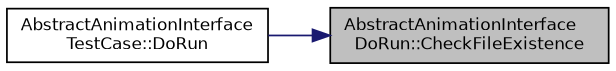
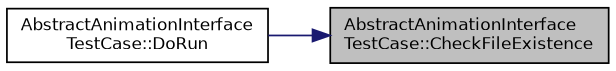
(469, 35) -> (469, 35)
